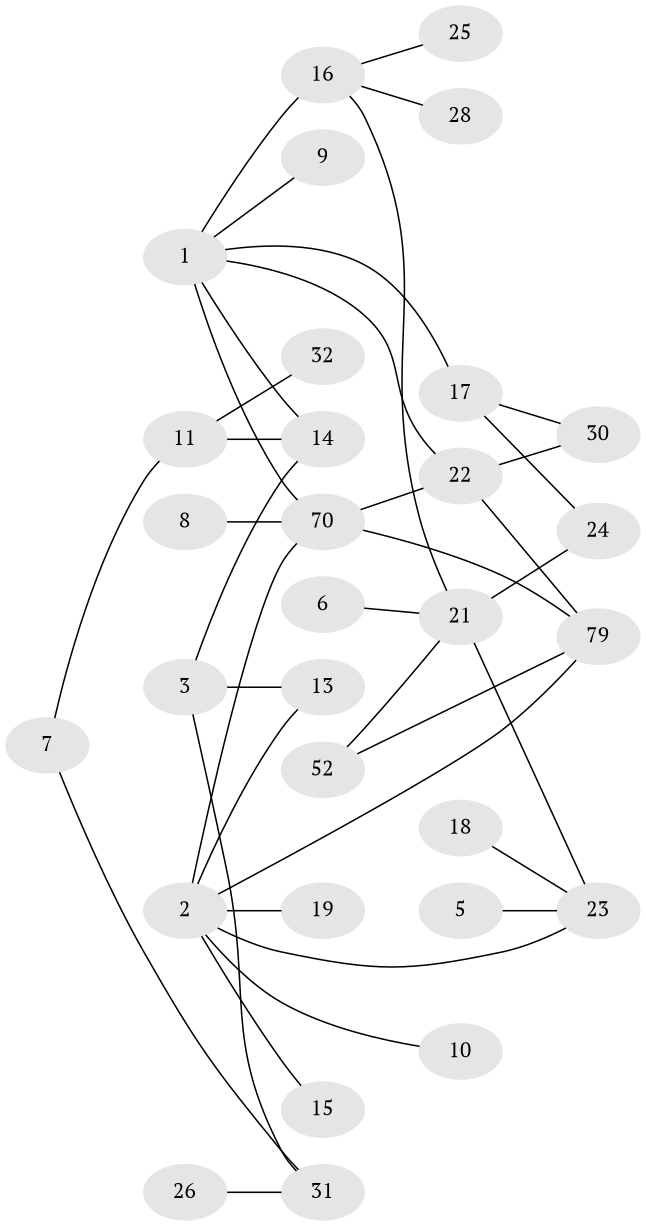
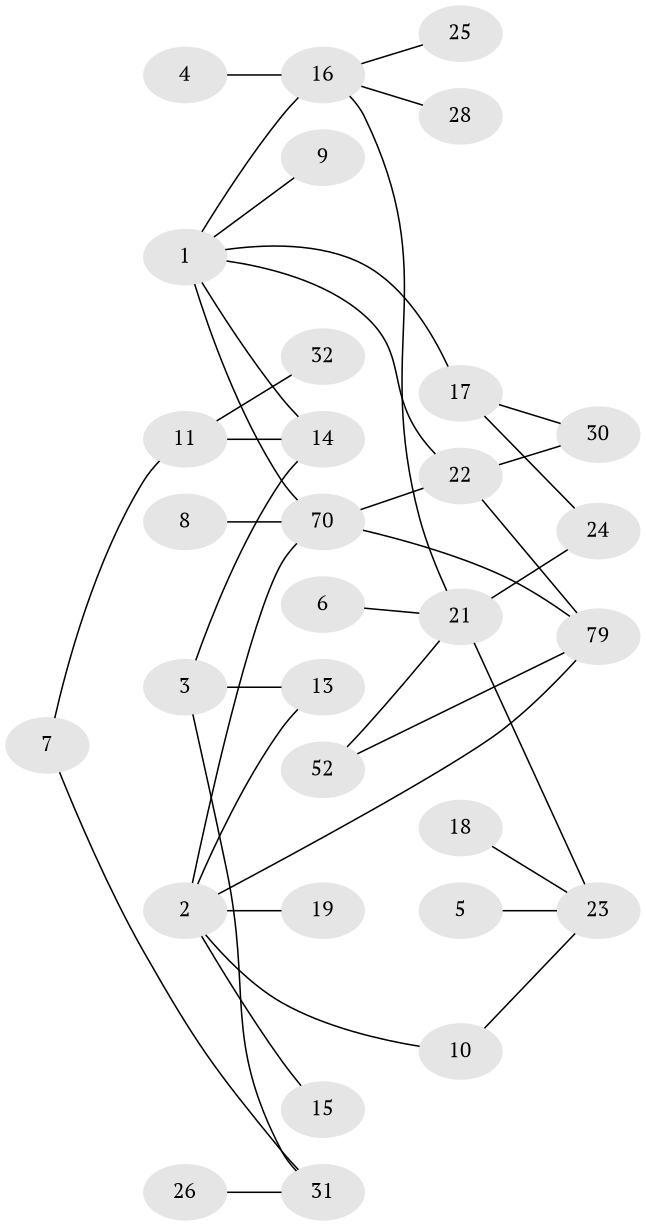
none -> (185, 75)
(392, 967) -> (530, 981)
